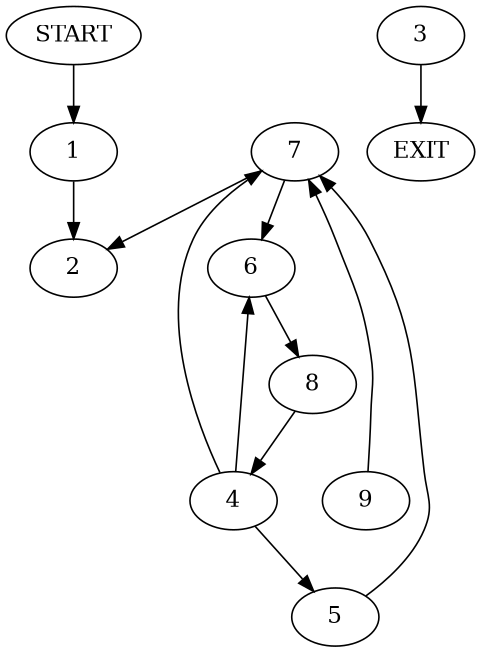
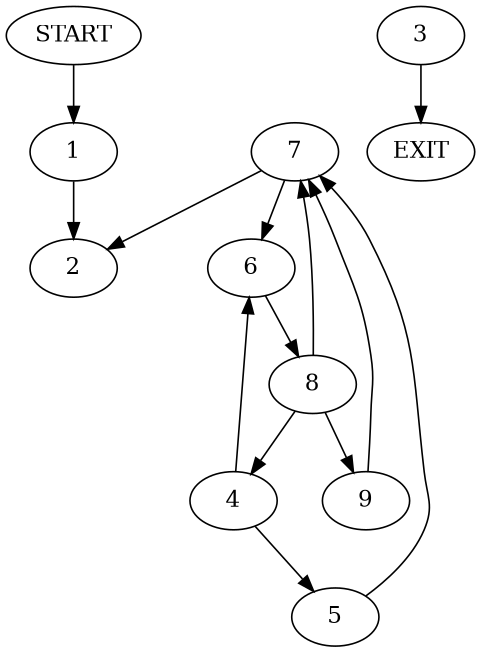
(179, 318) -> (312, 276)
none -> (336, 435)
